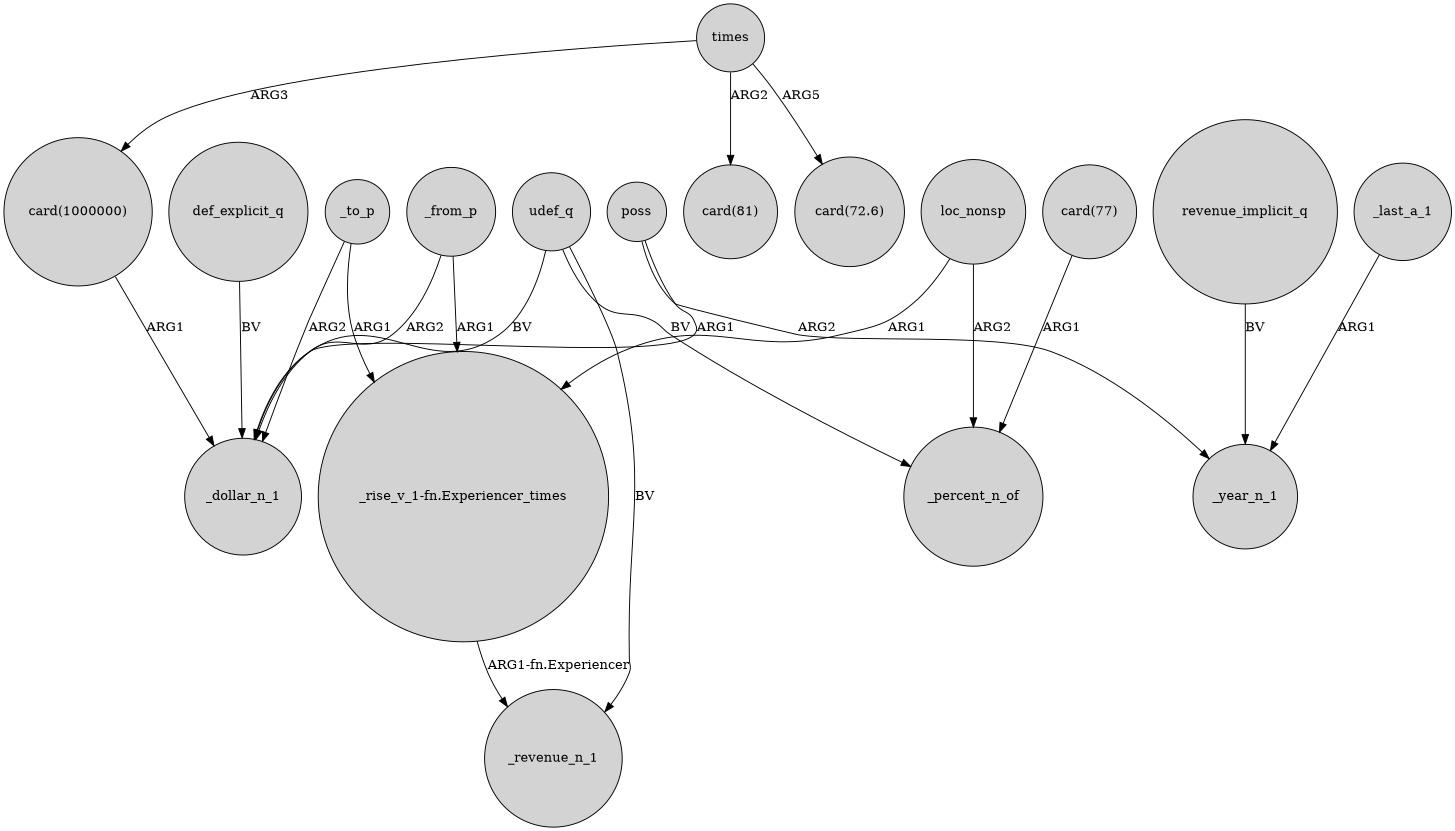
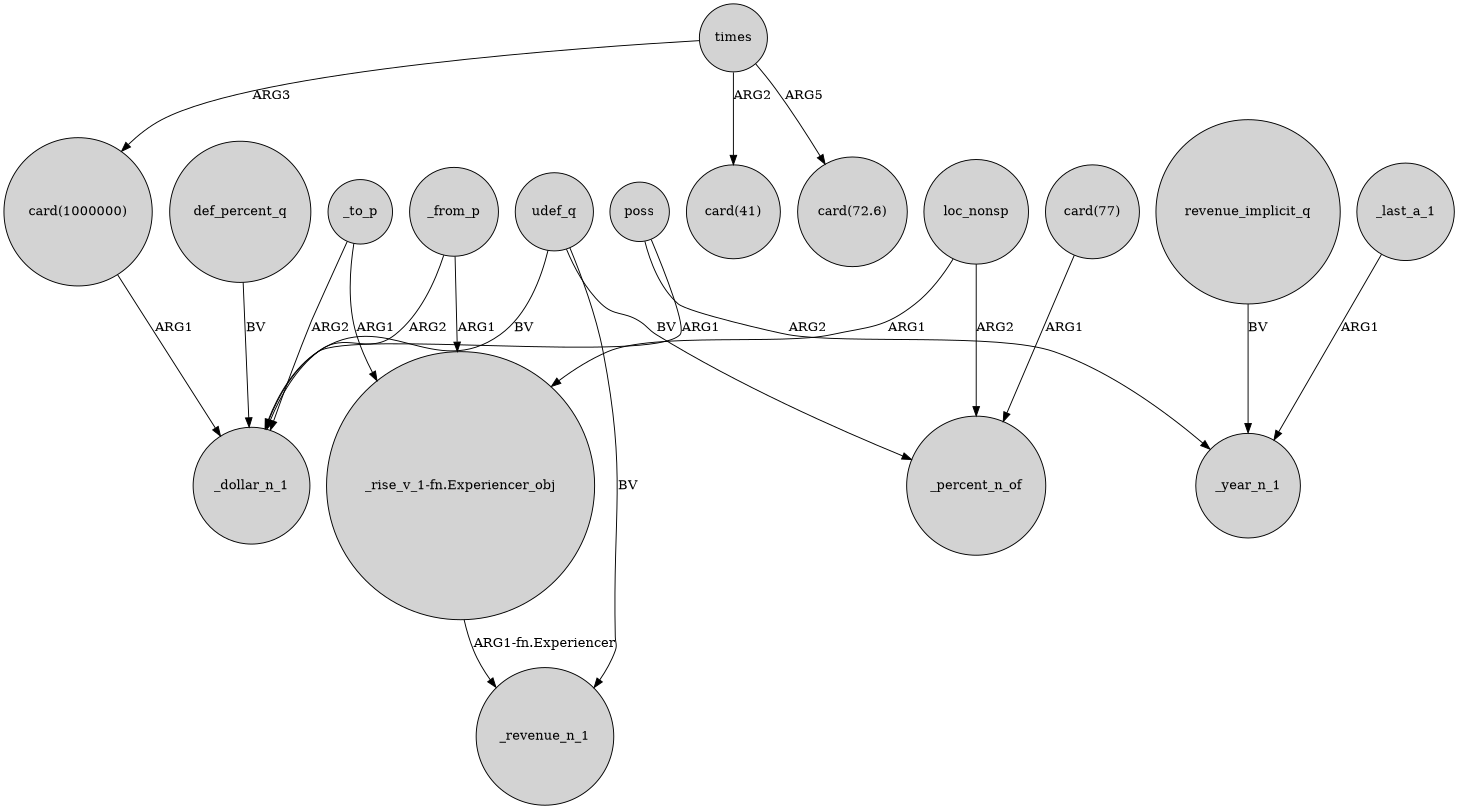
(238, 212) -> (240, 212)
(731, 212) -> (733, 212)
(463, 497) -> (461, 486)
